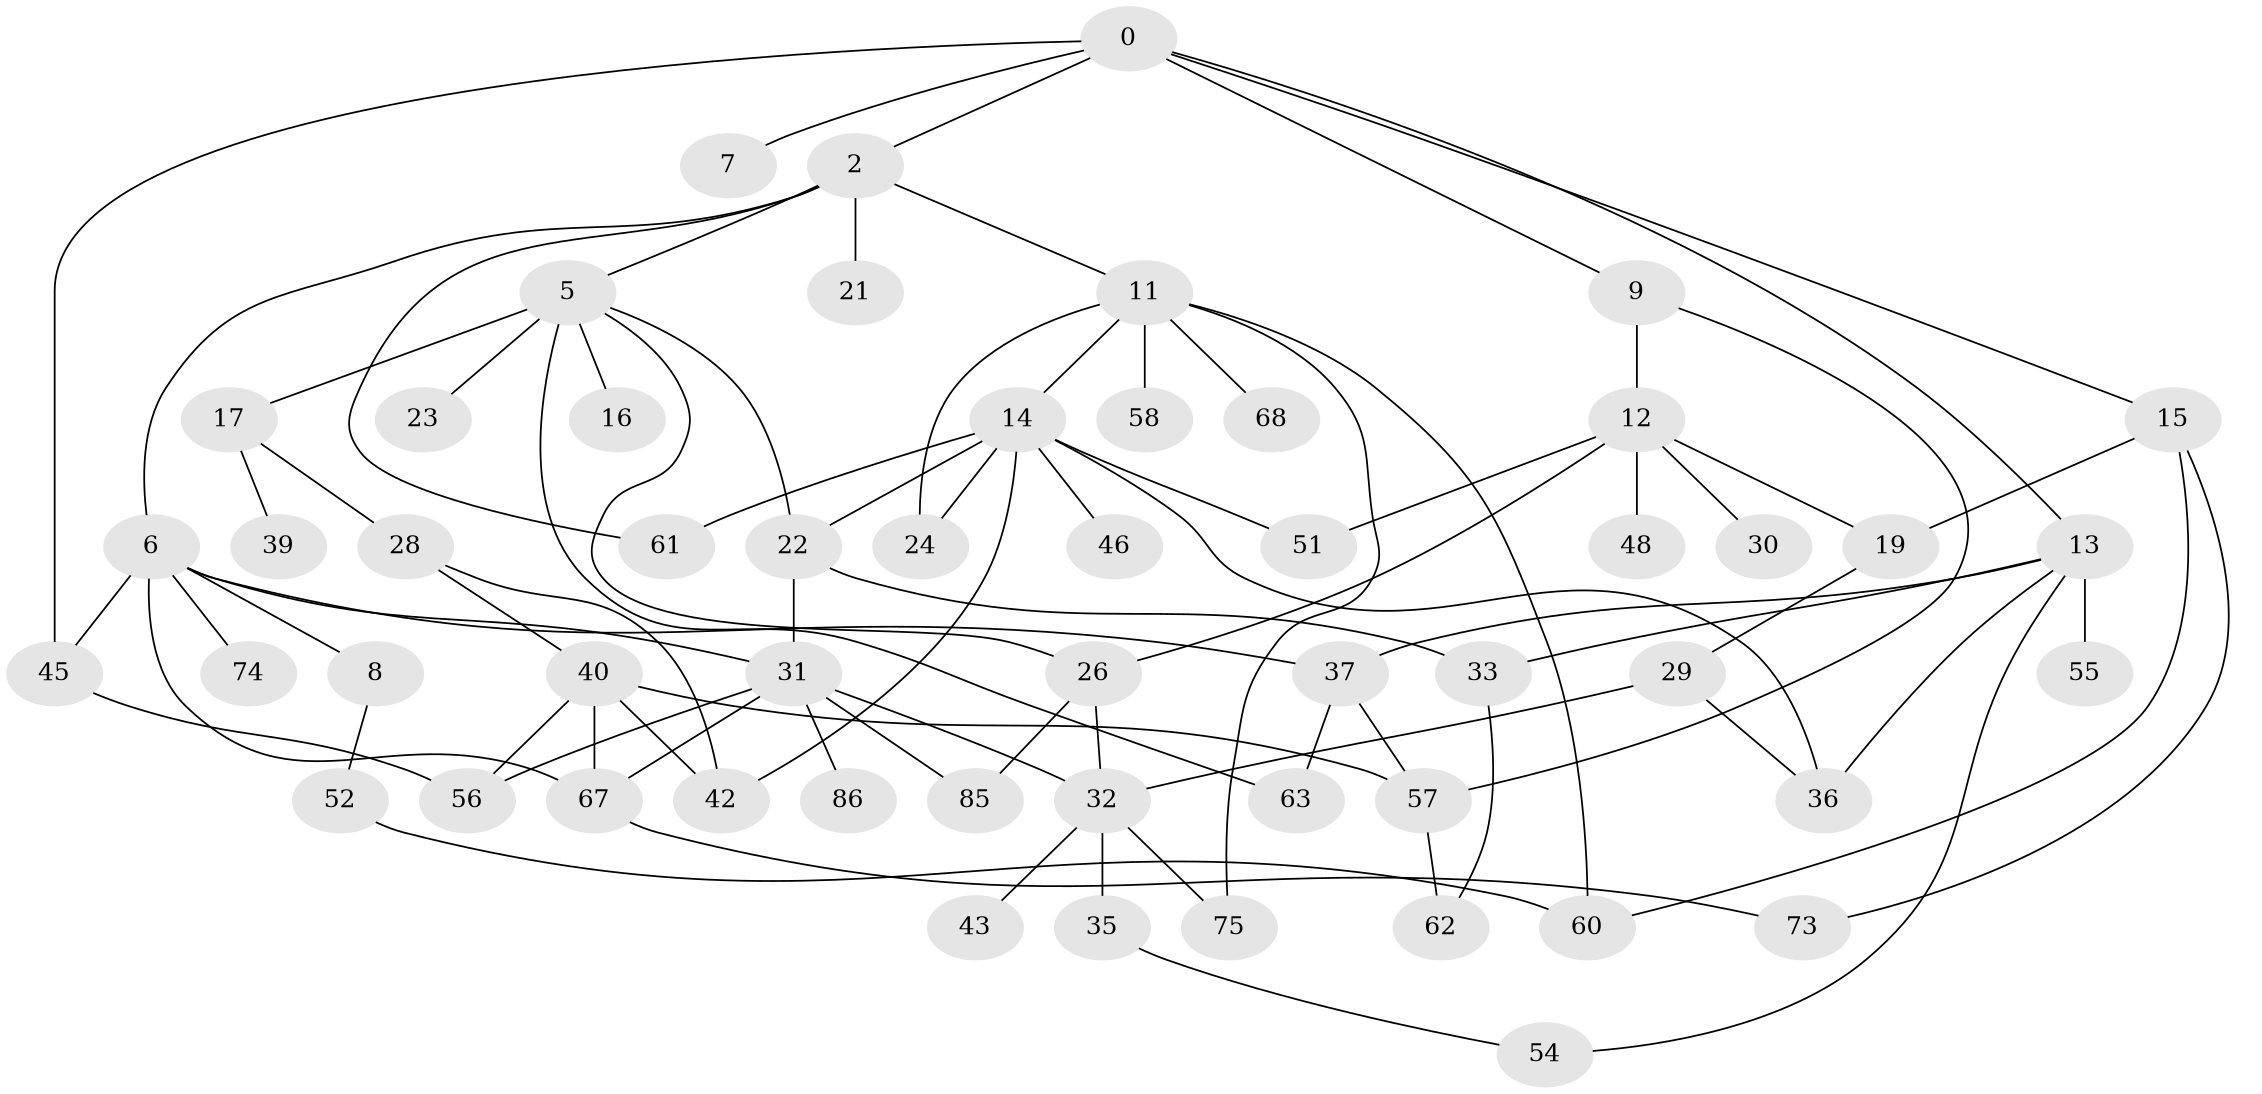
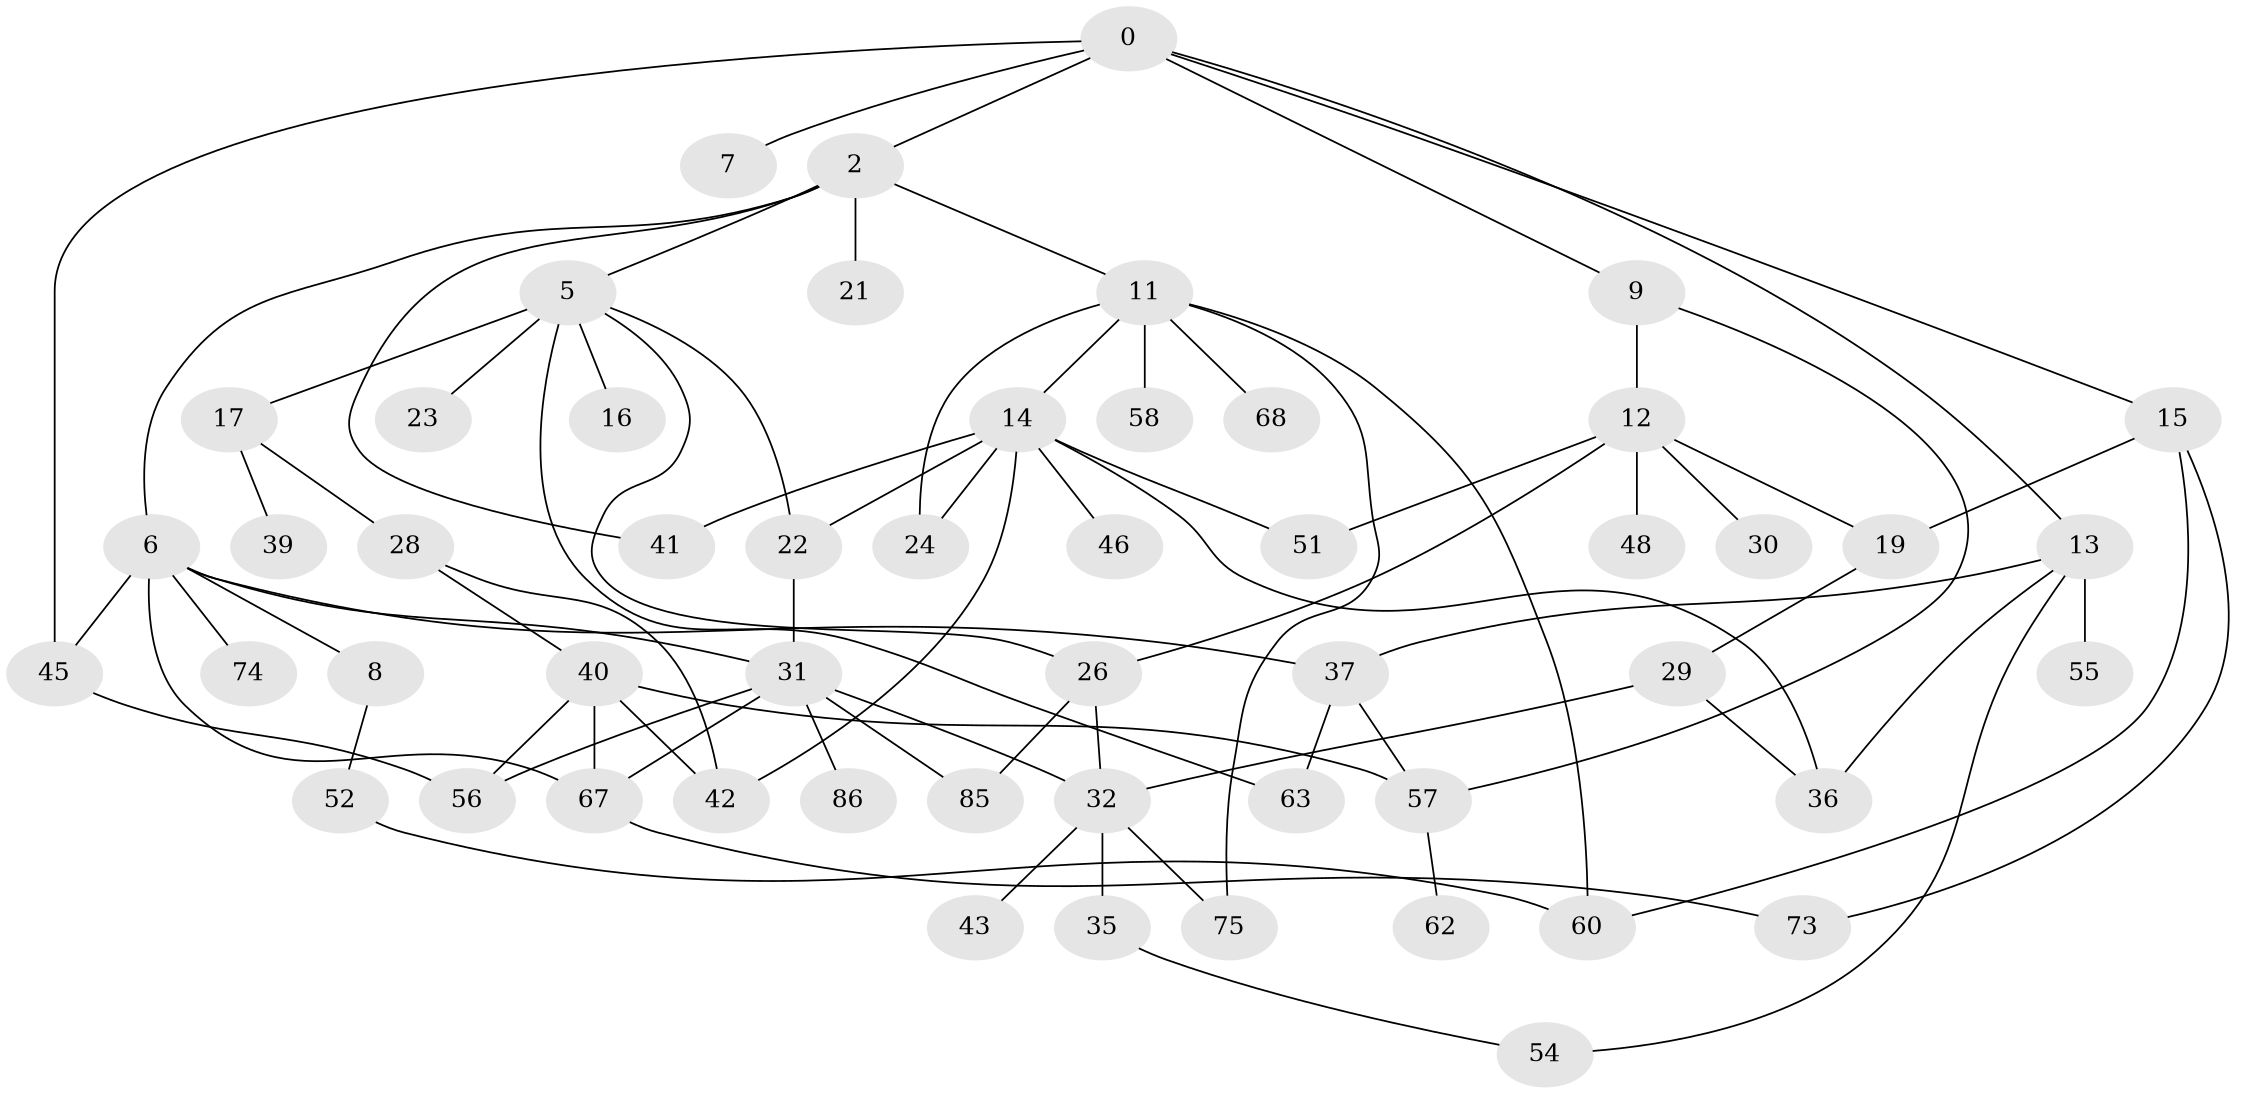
(667, 547) -> (667, 547)
(1483, 674) -> none
